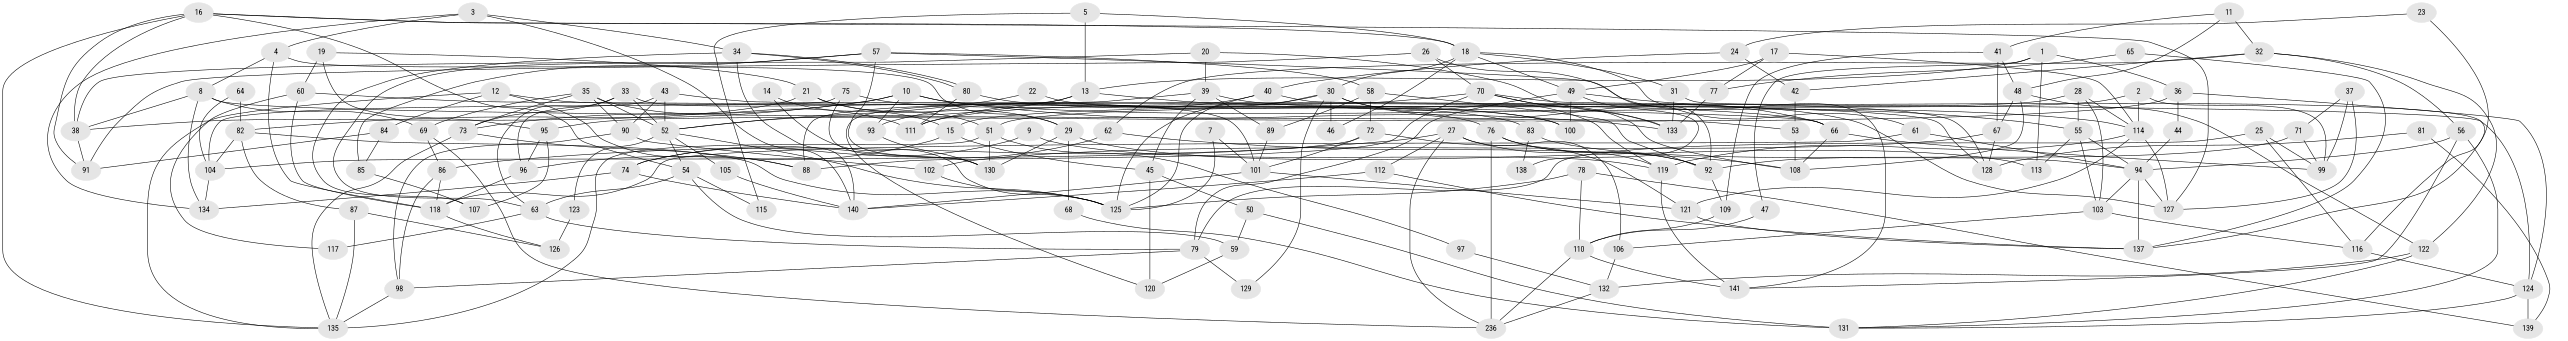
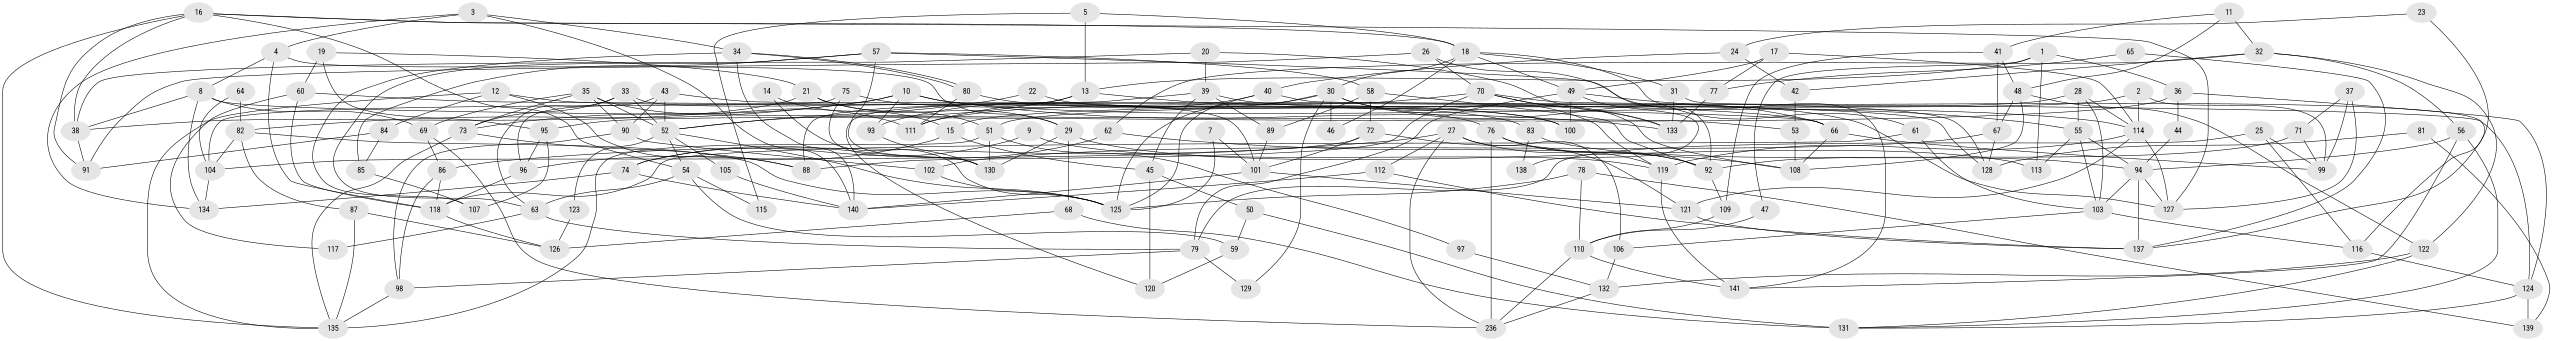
(2027, 151) -> (1990, 190)
none -> (812, 230)
